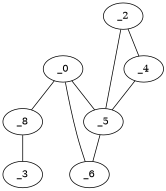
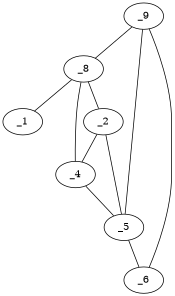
(63, 69) -> (144, 16)
none -> (93, 95)
none -> (76, 122)
(23, 175) -> (23, 122)
